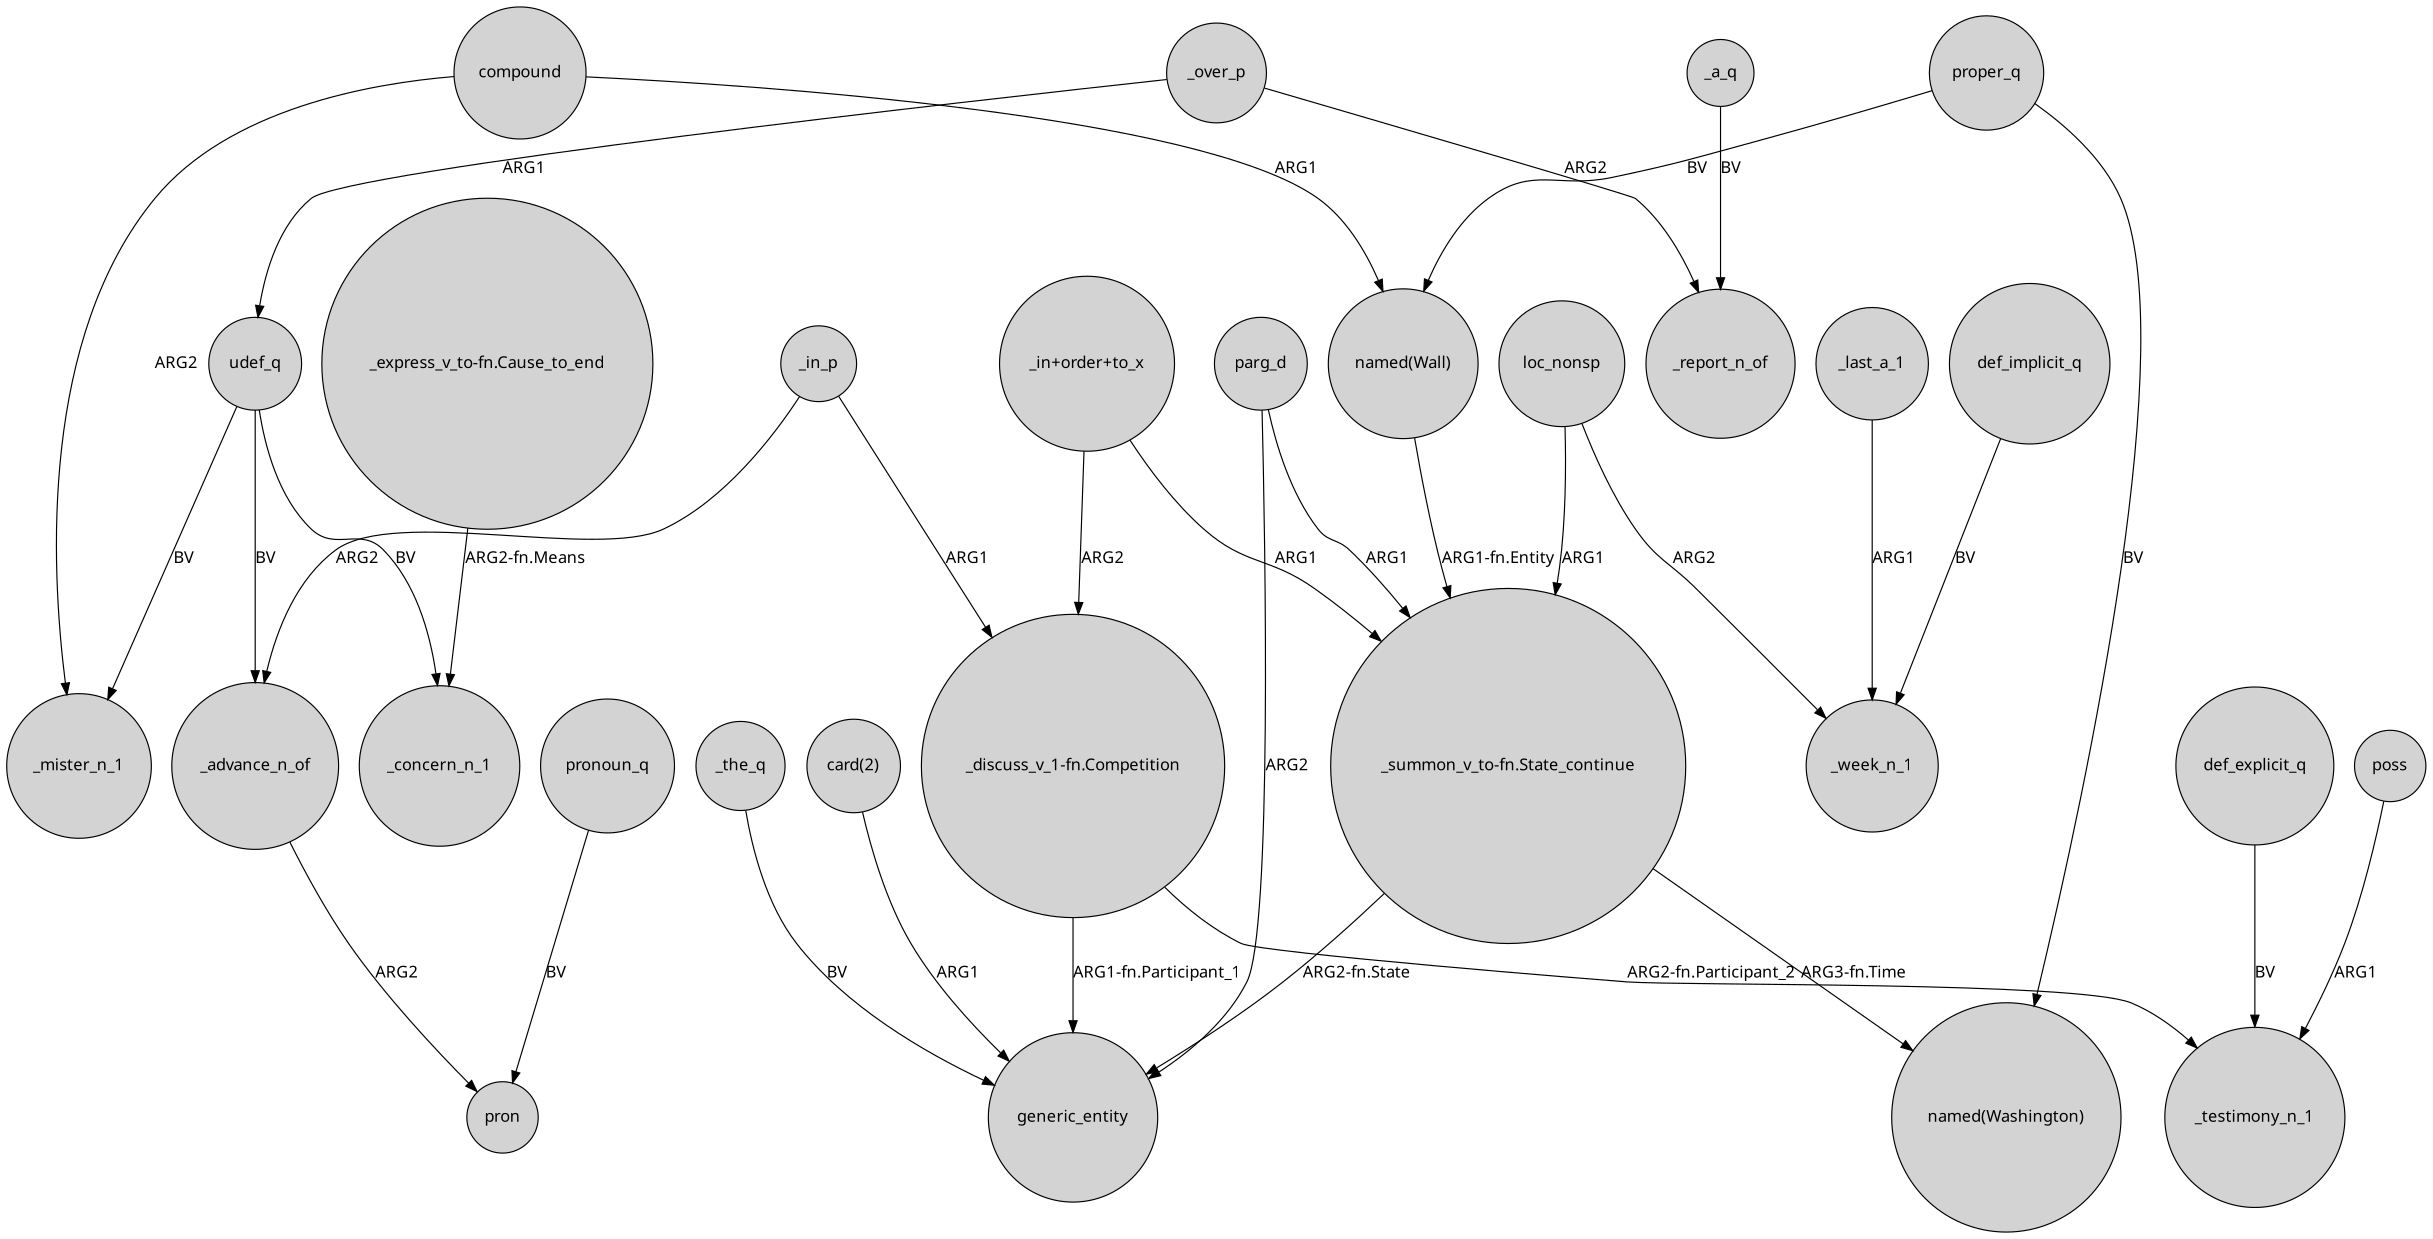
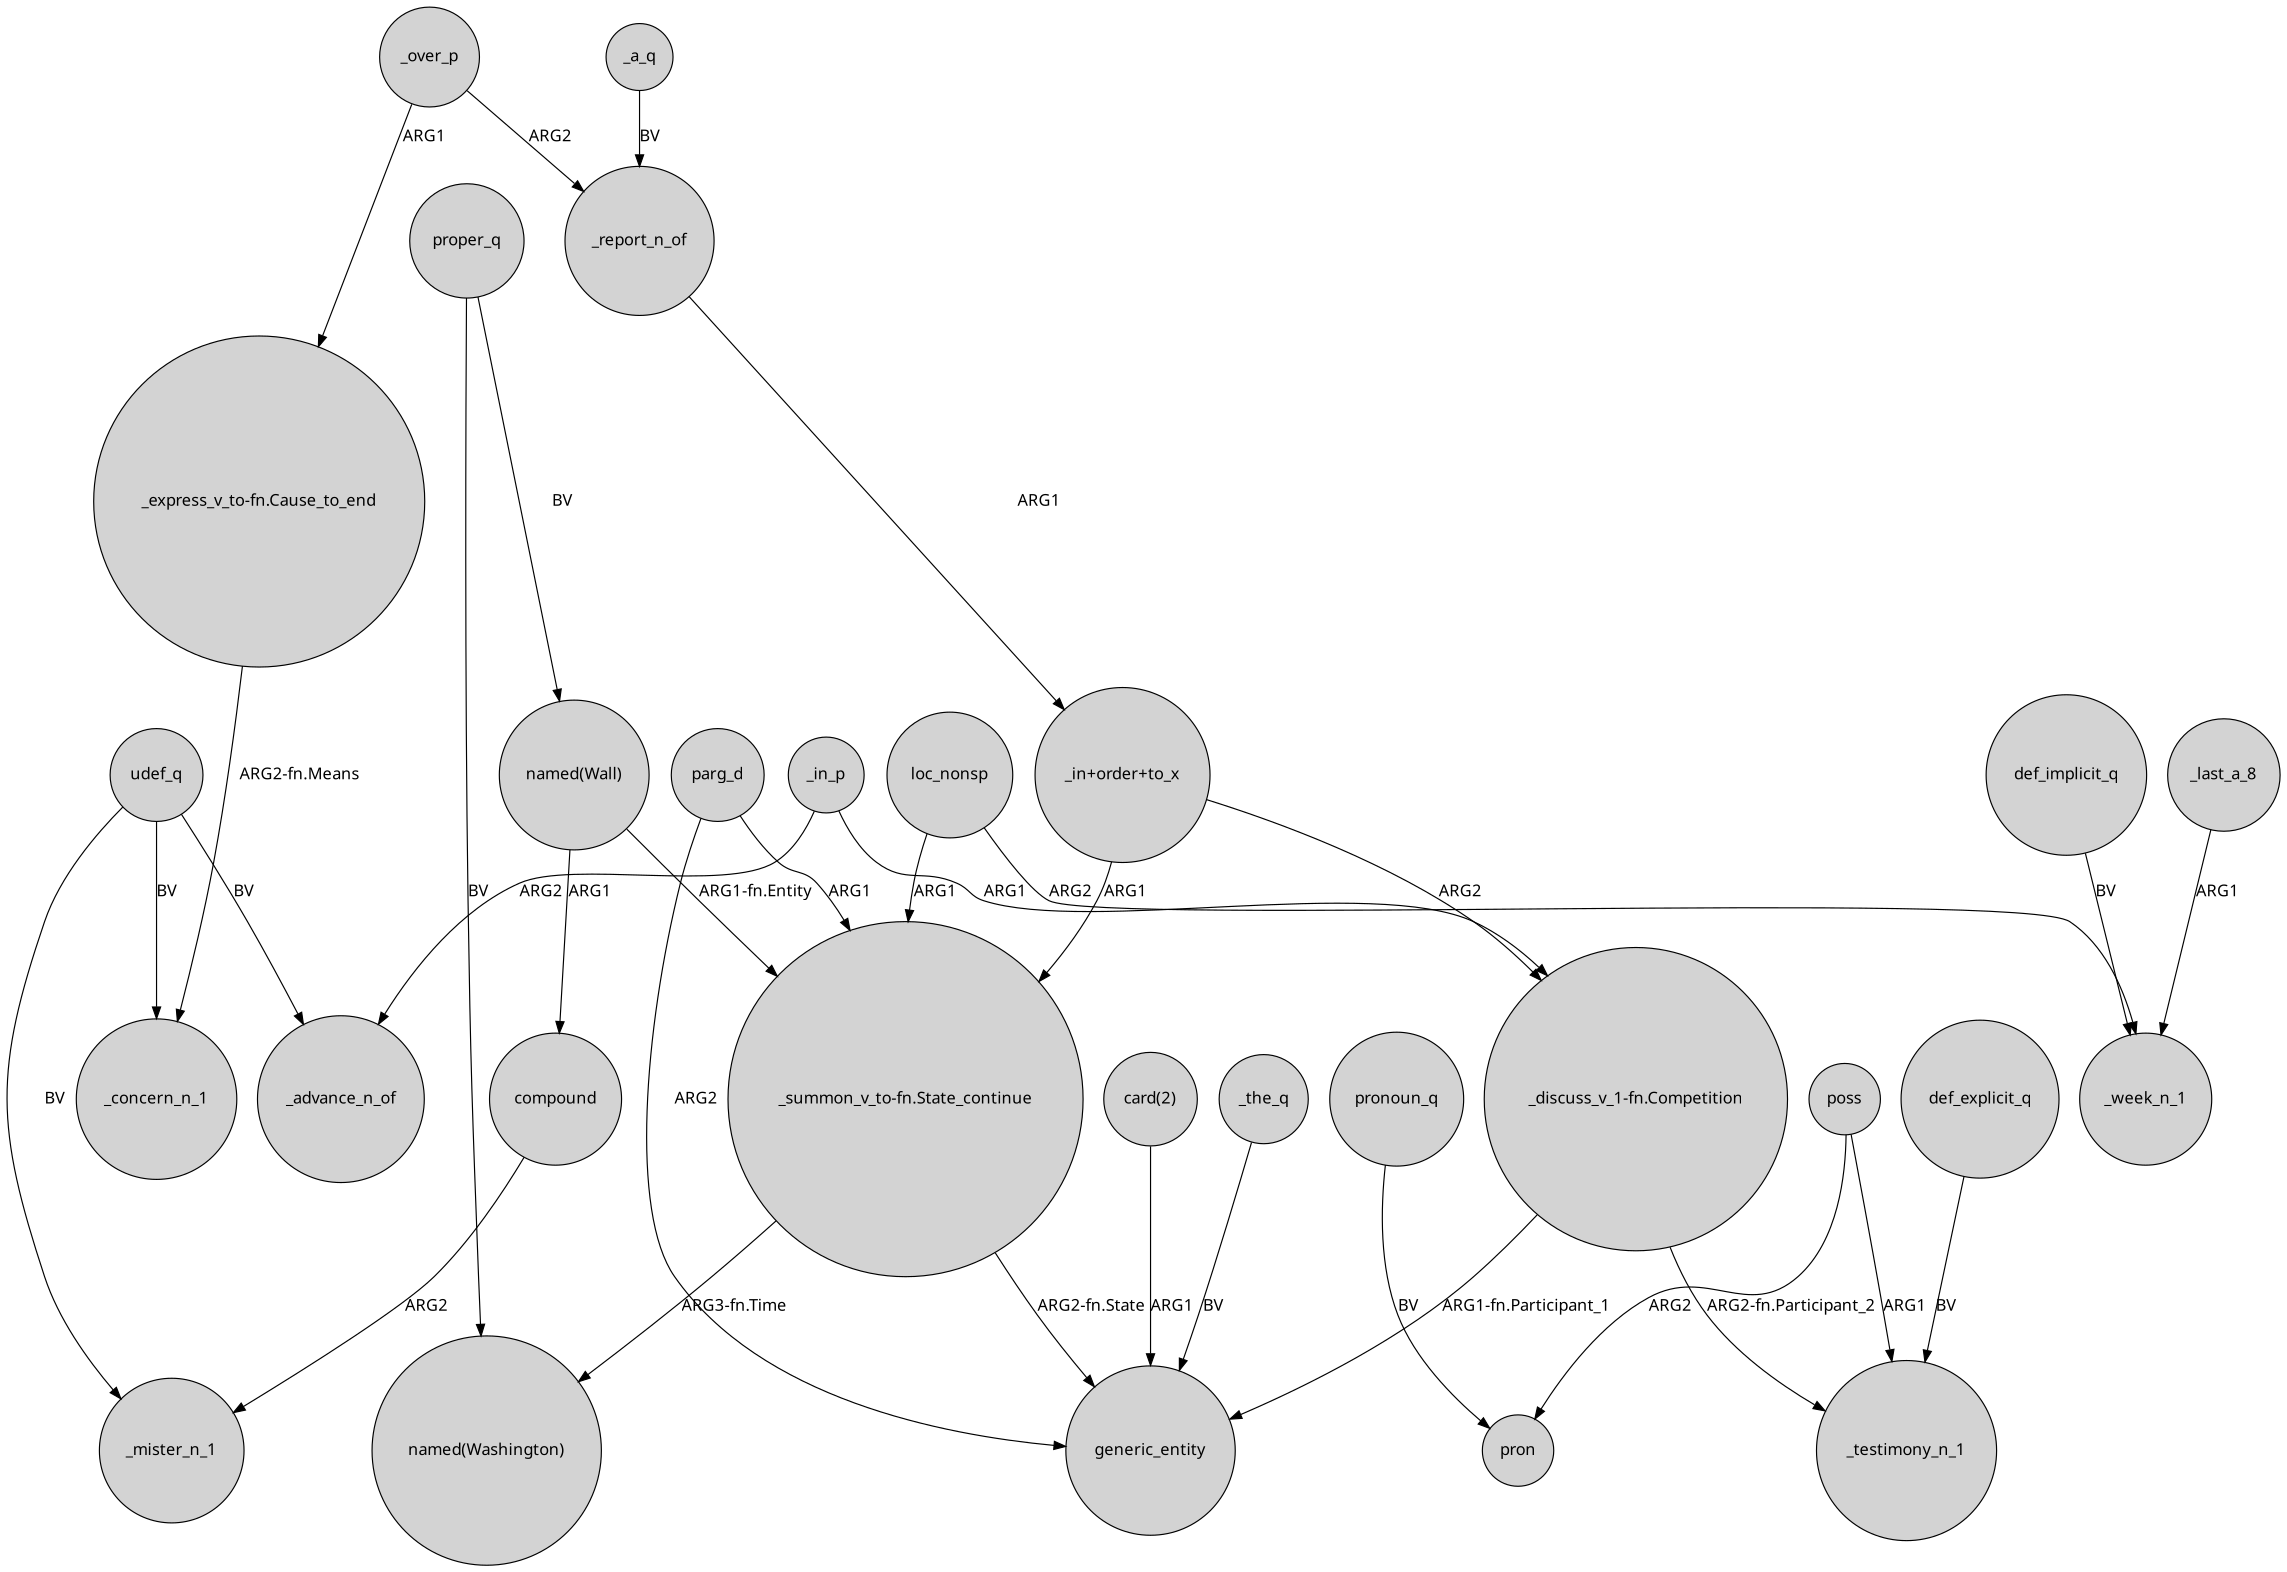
(1009, 115) -> (565, 936)
(677, 137) -> (367, 220)
(1872, 364) -> (2224, 775)
none -> (873, 499)
(368, 970) -> (1723, 1291)
